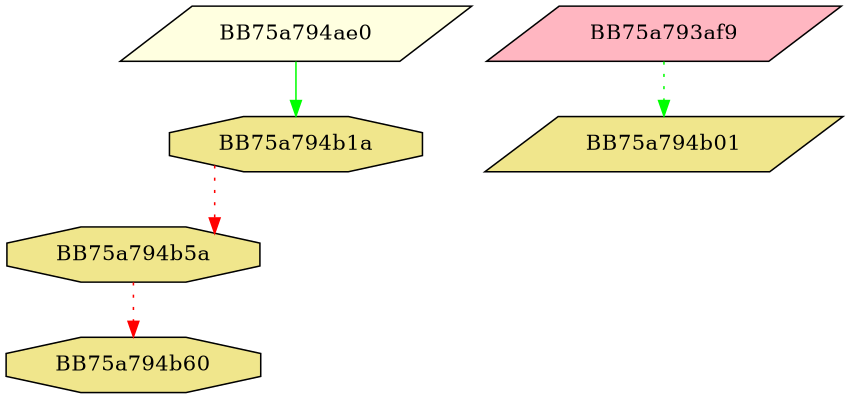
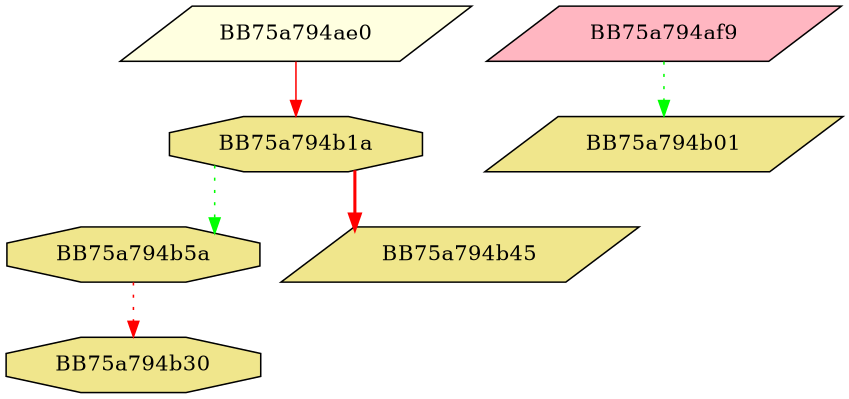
(664, 34) -> (664, 34)
(296, 81) -> (296, 81)
(215, 192) -> (215, 192)
none -> (460, 255)
(133, 365) -> (133, 365)
